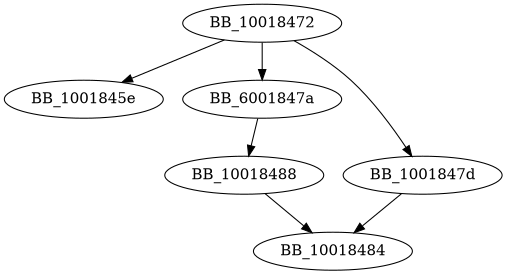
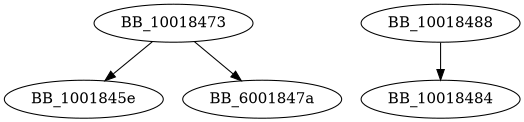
(262, 23) -> (174, 23)
(254, 132) -> none
(423, 175) -> none
